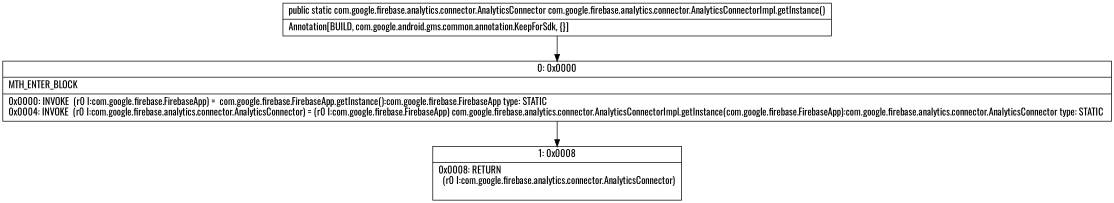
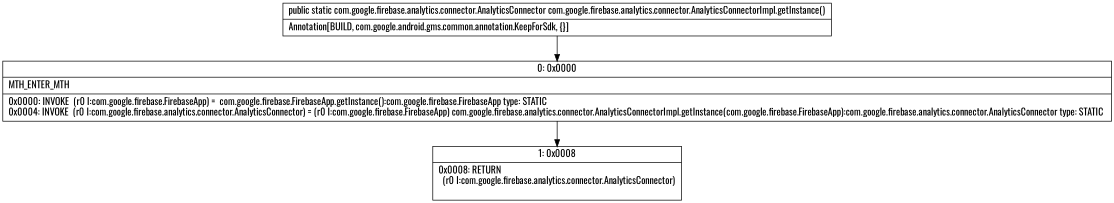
(43, 85) -> (39, 85)
